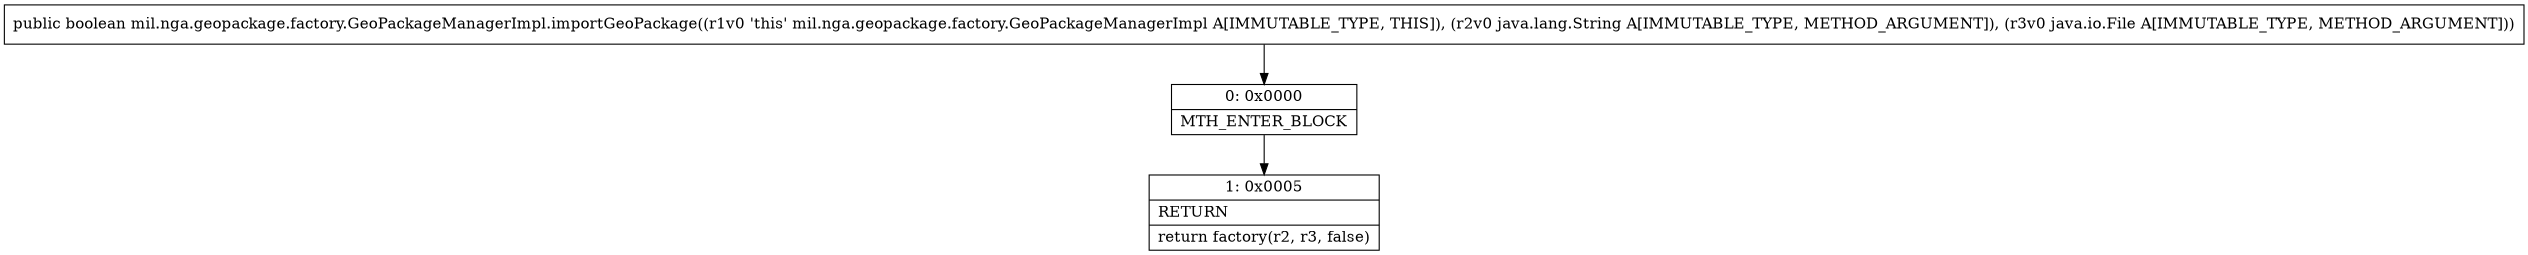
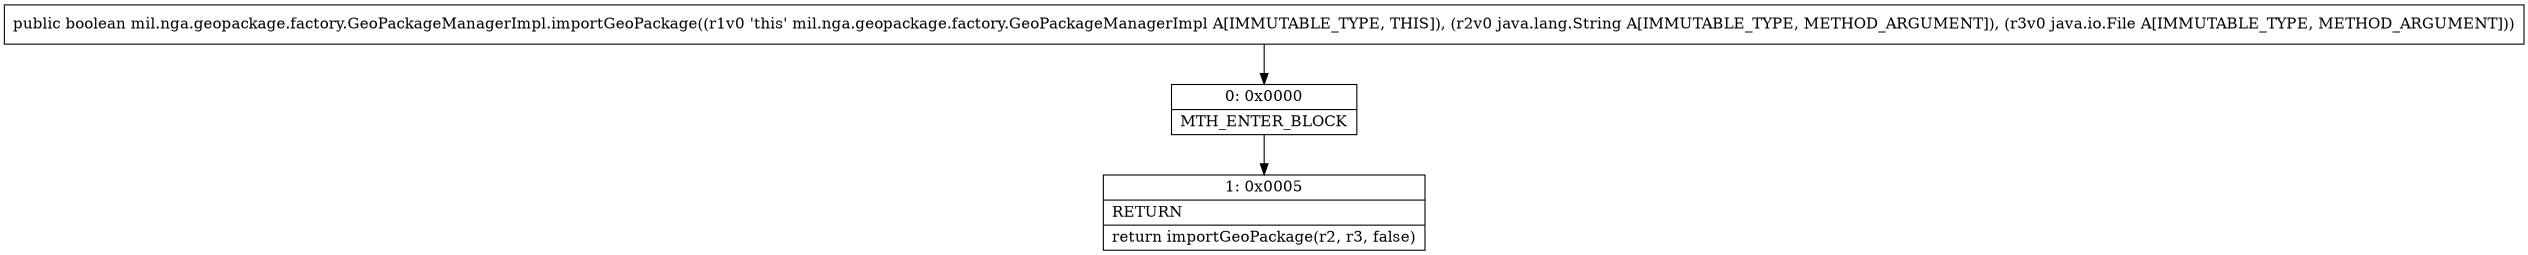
(1264, 237) -> (1264, 237)
